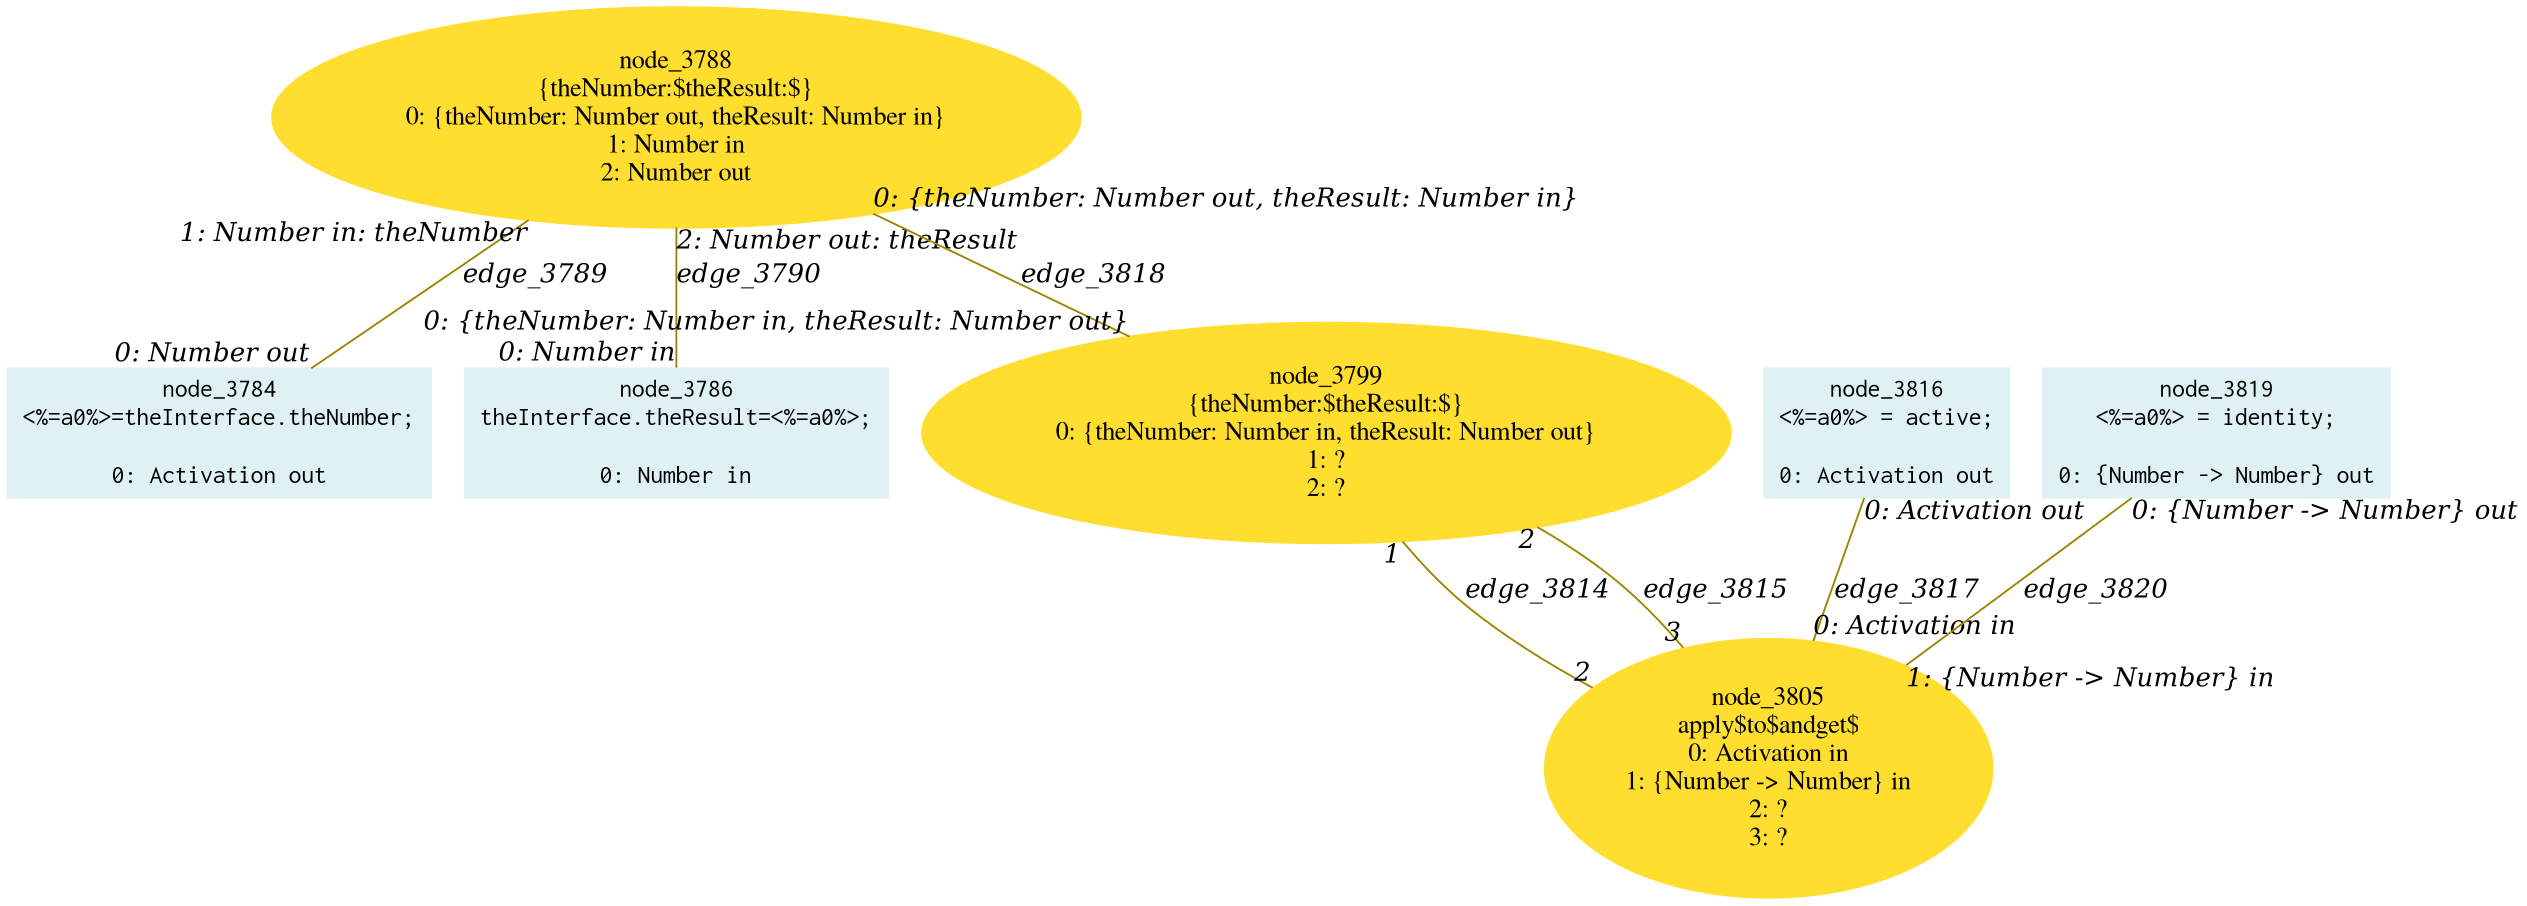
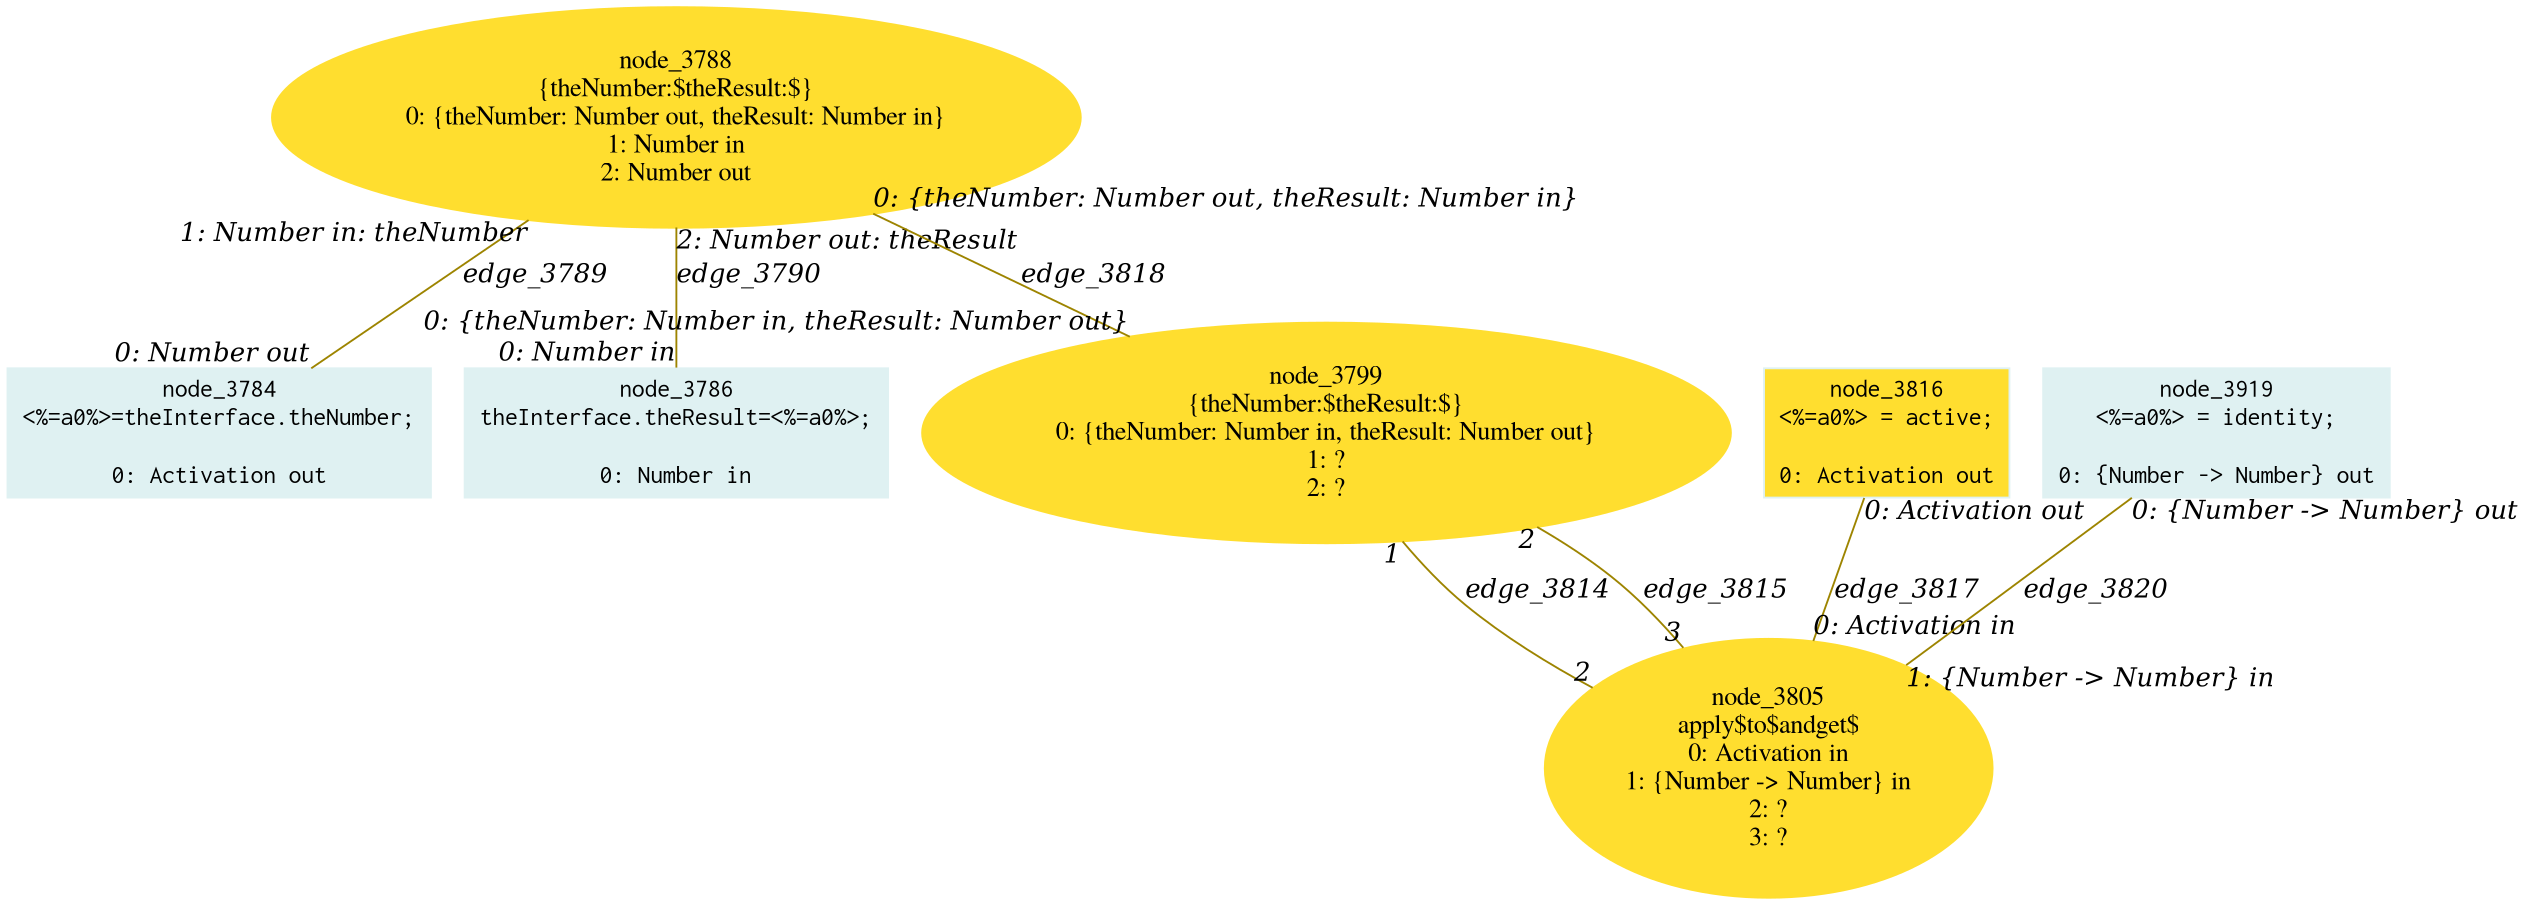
(1887, 433) -> (1887, 433)
(2216, 433) -> (2216, 433)
